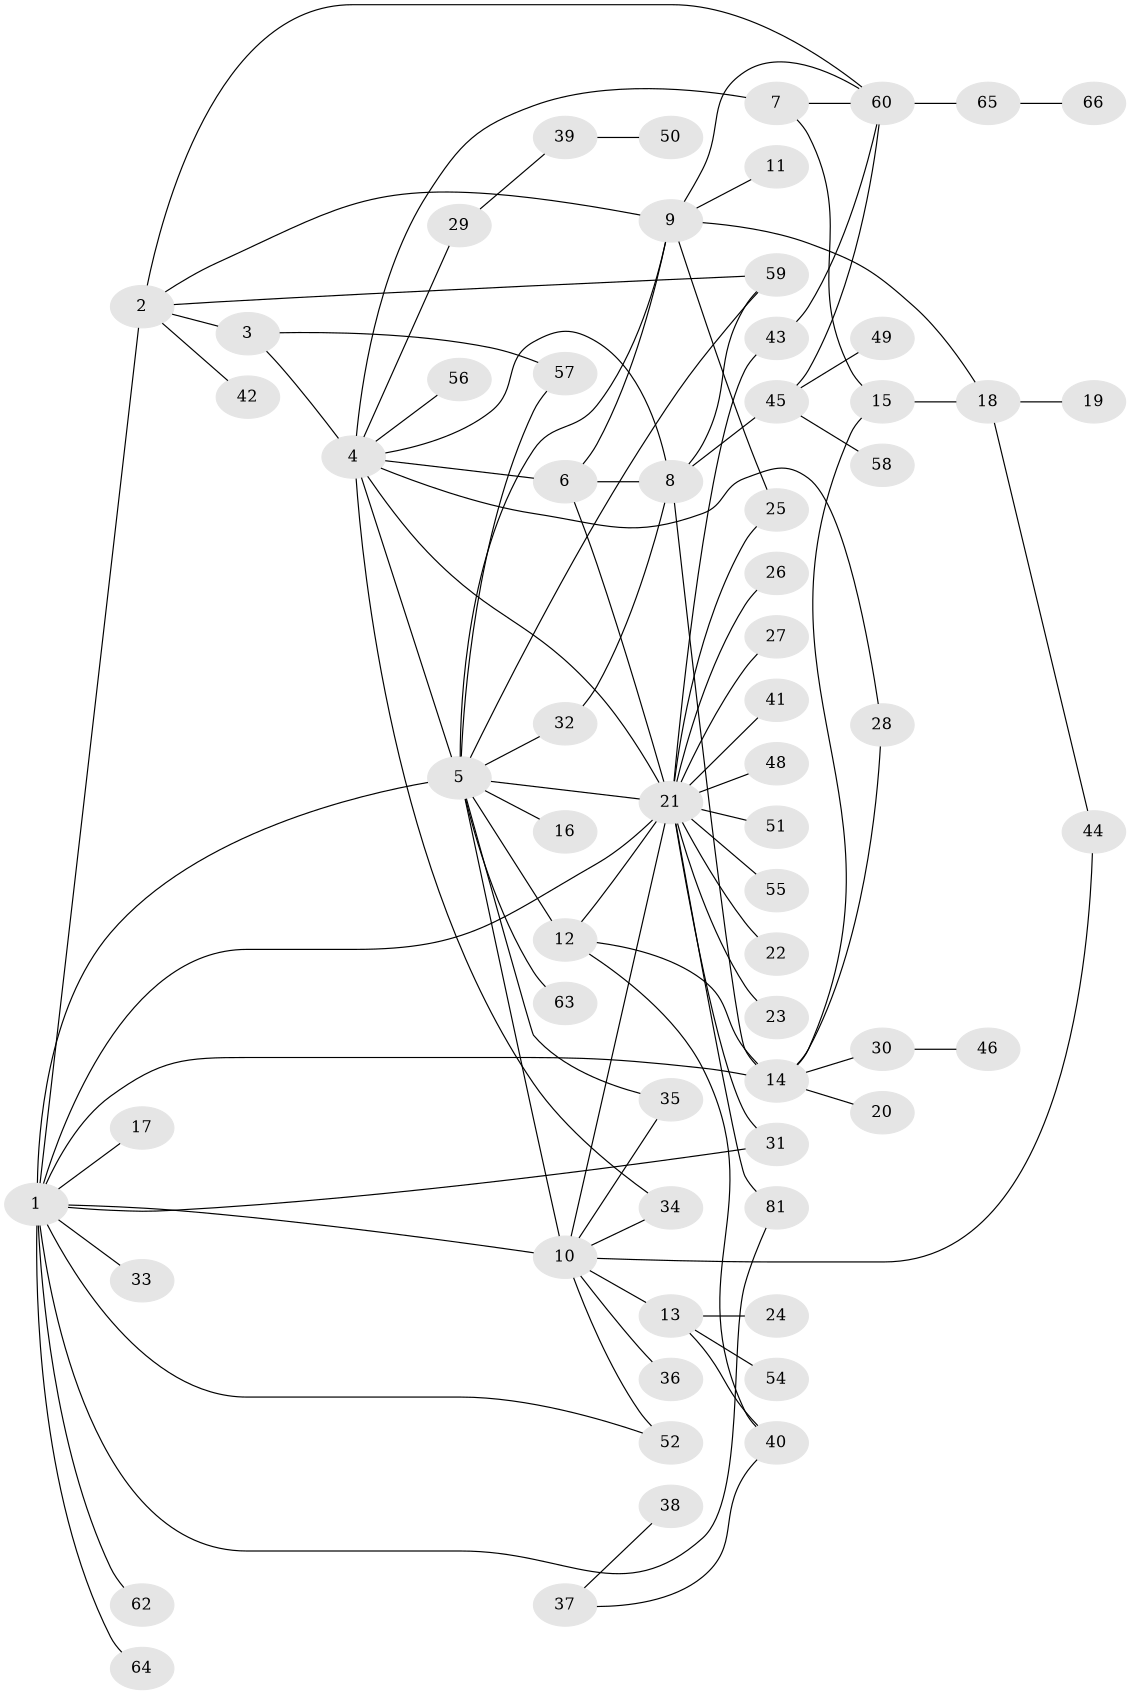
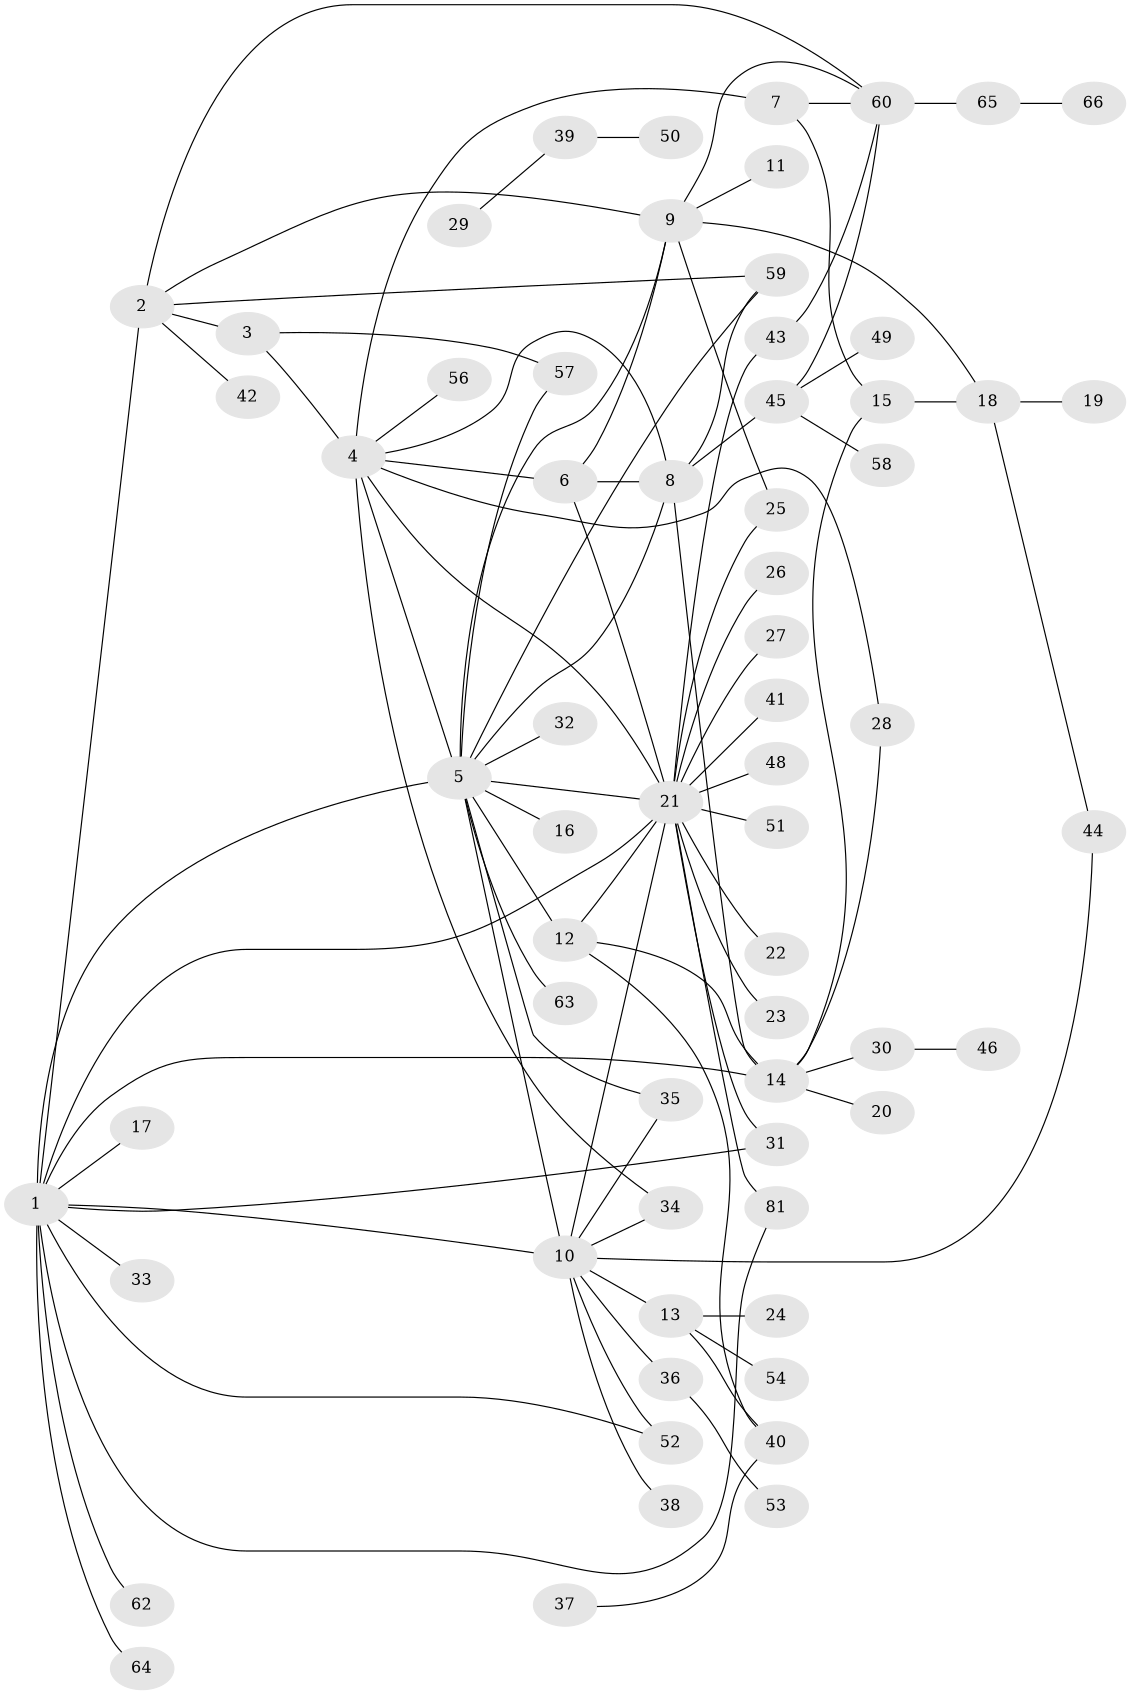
(404, 346) -> none
(632, 608) -> (592, 648)
(777, 891) -> none
none -> (777, 1506)
(618, 1556) -> (600, 1388)
